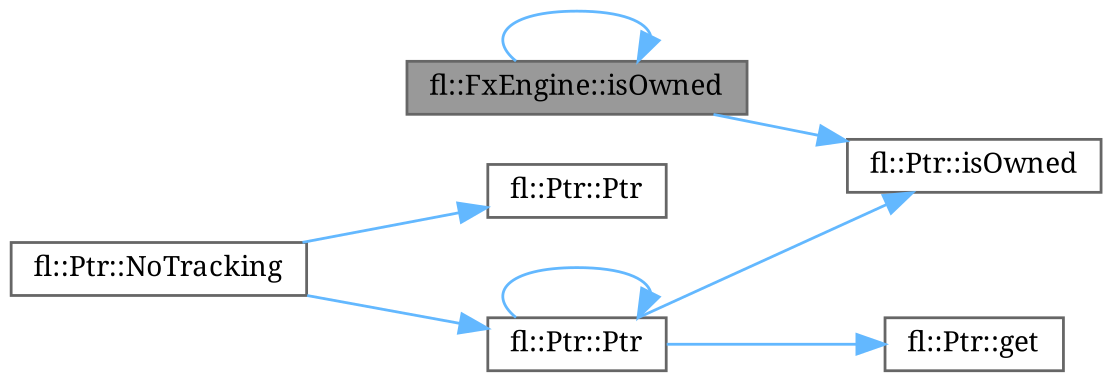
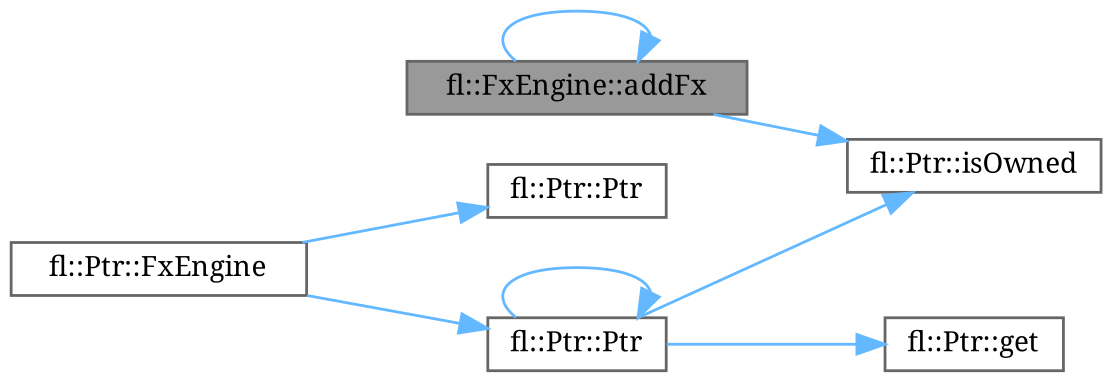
(577, 88) -> (577, 88)
(159, 269) -> (159, 269)
